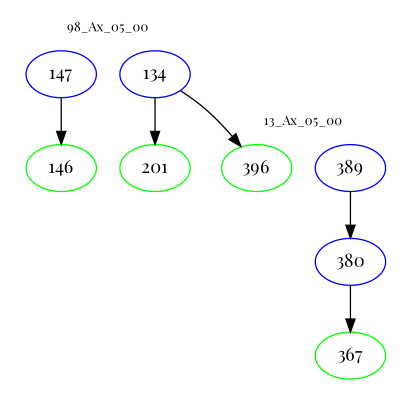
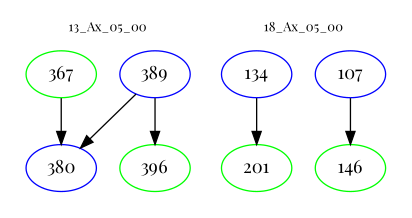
(108, 28) -> (304, 28)
(61, 74) -> (350, 74)
(219, 122) -> (155, 115)
(350, 302) -> (61, 115)
